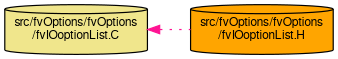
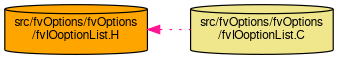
(175, 30) -> (175, 30)
